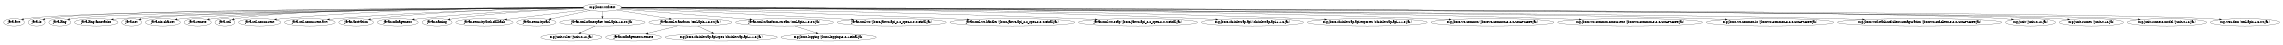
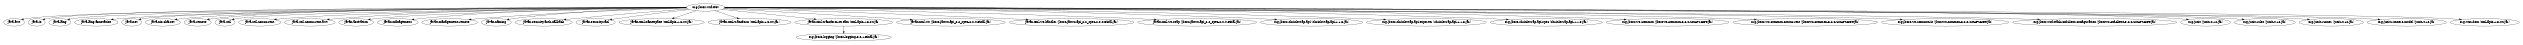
(588, 29) -> (1484, 10)
(705, 29) -> (1233, 12)
(663, 30) -> (536, 15)
